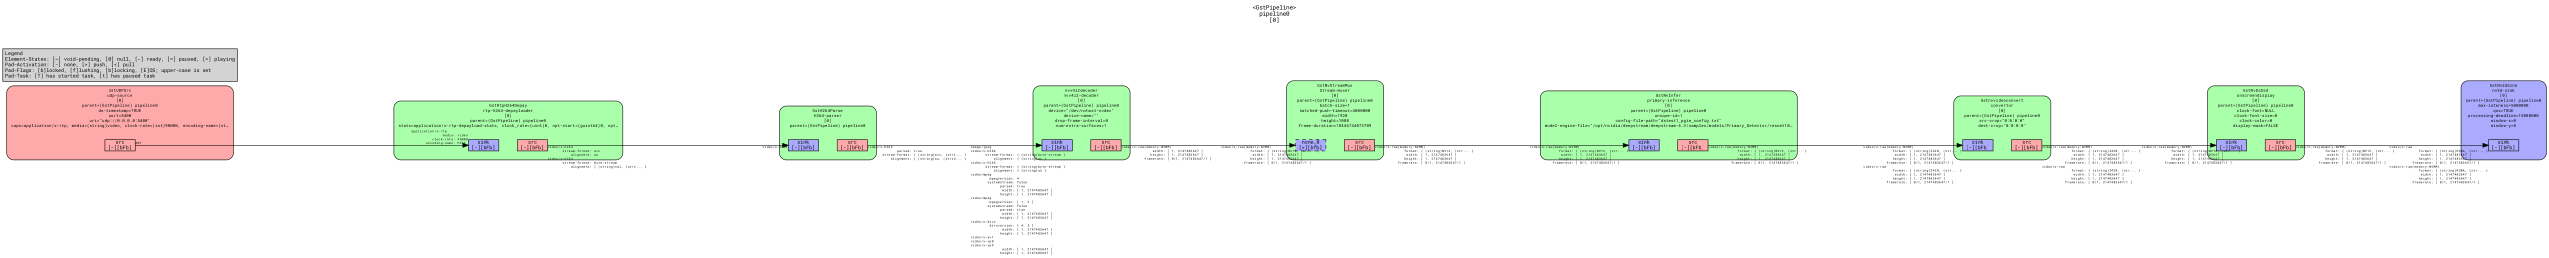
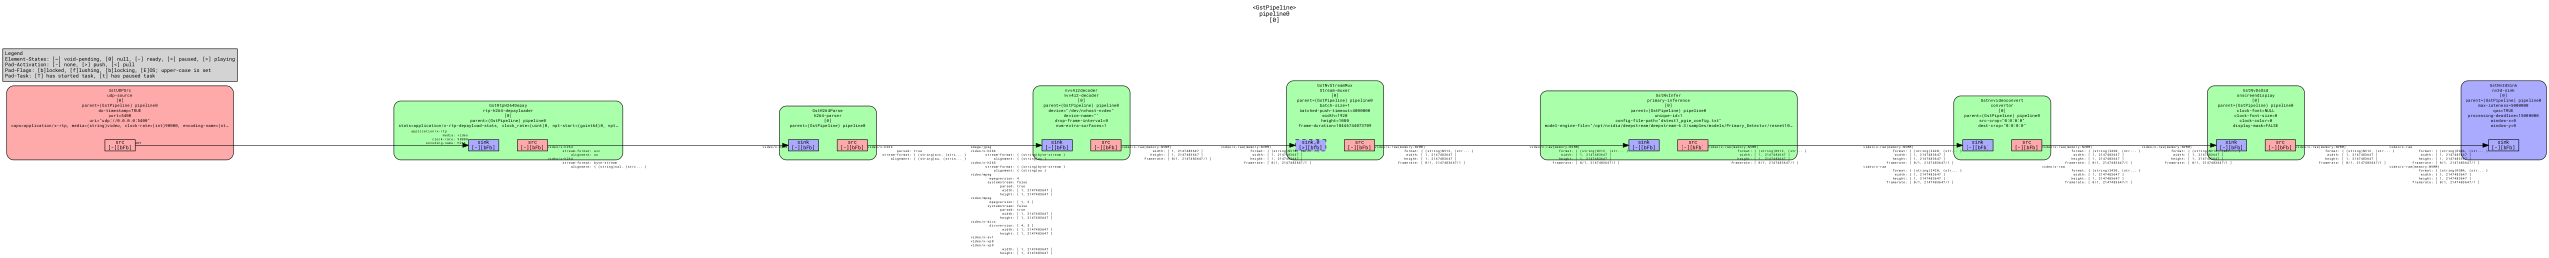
(1311, 145) -> (1311, 145)
